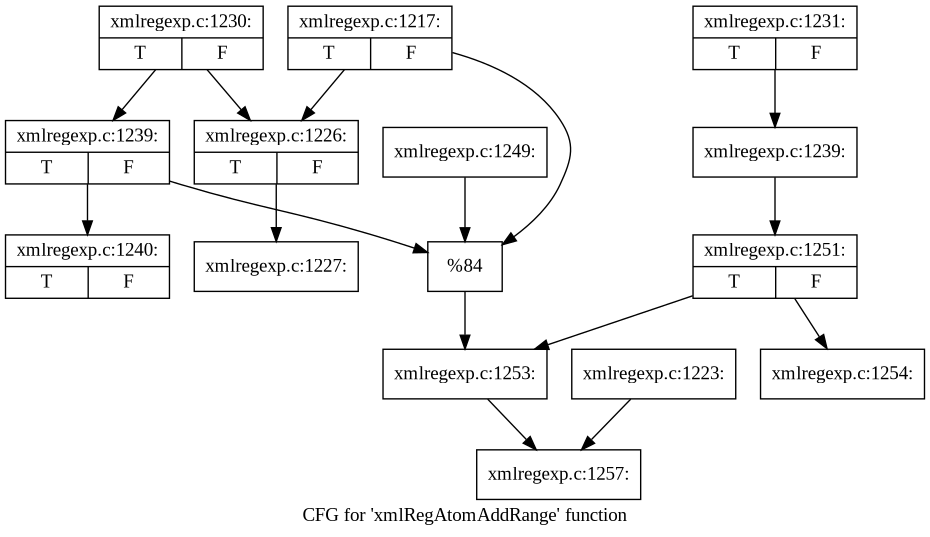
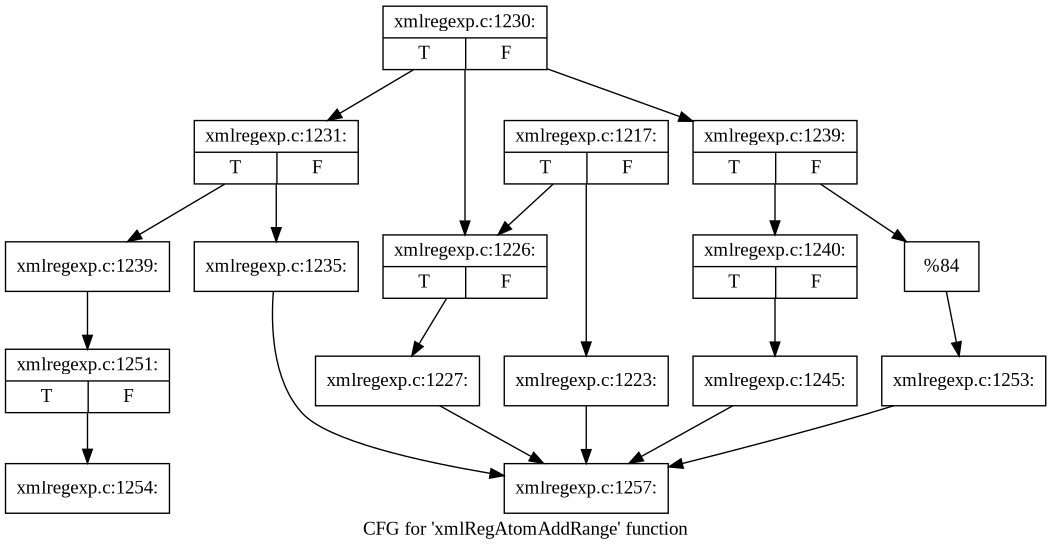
none -> (377, 91)
(562, 124) -> (586, 263)
(465, 152) -> none
none -> (276, 267)
(620, 320) -> none
none -> (775, 381)
none -> (486, 431)
